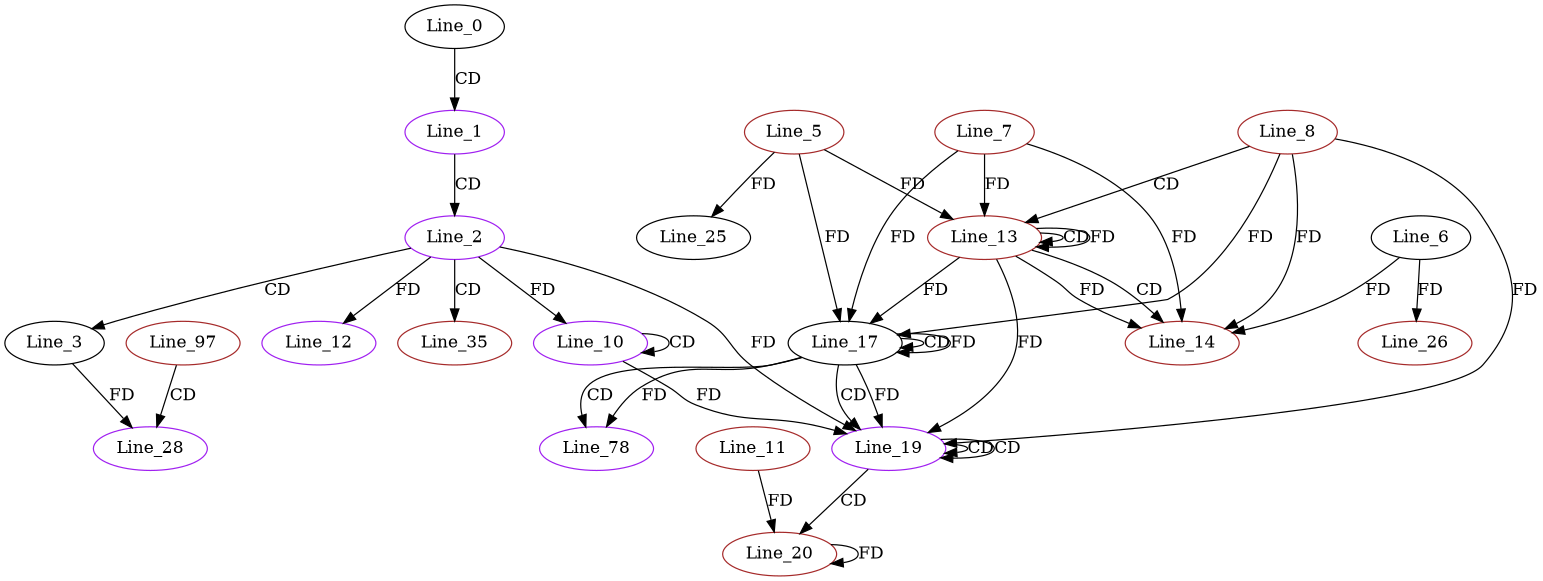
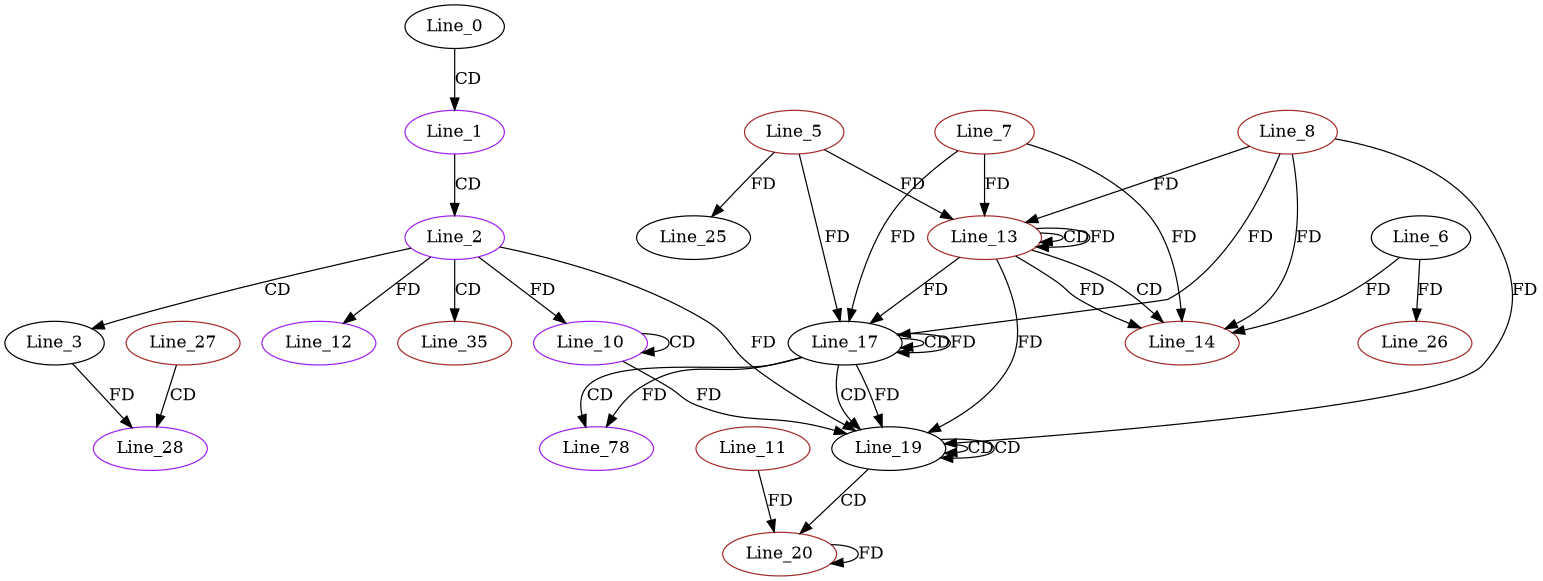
(1166, 185) -> (1166, 185)
(183, 343) -> (183, 343)
(889, 449) -> (889, 449)
